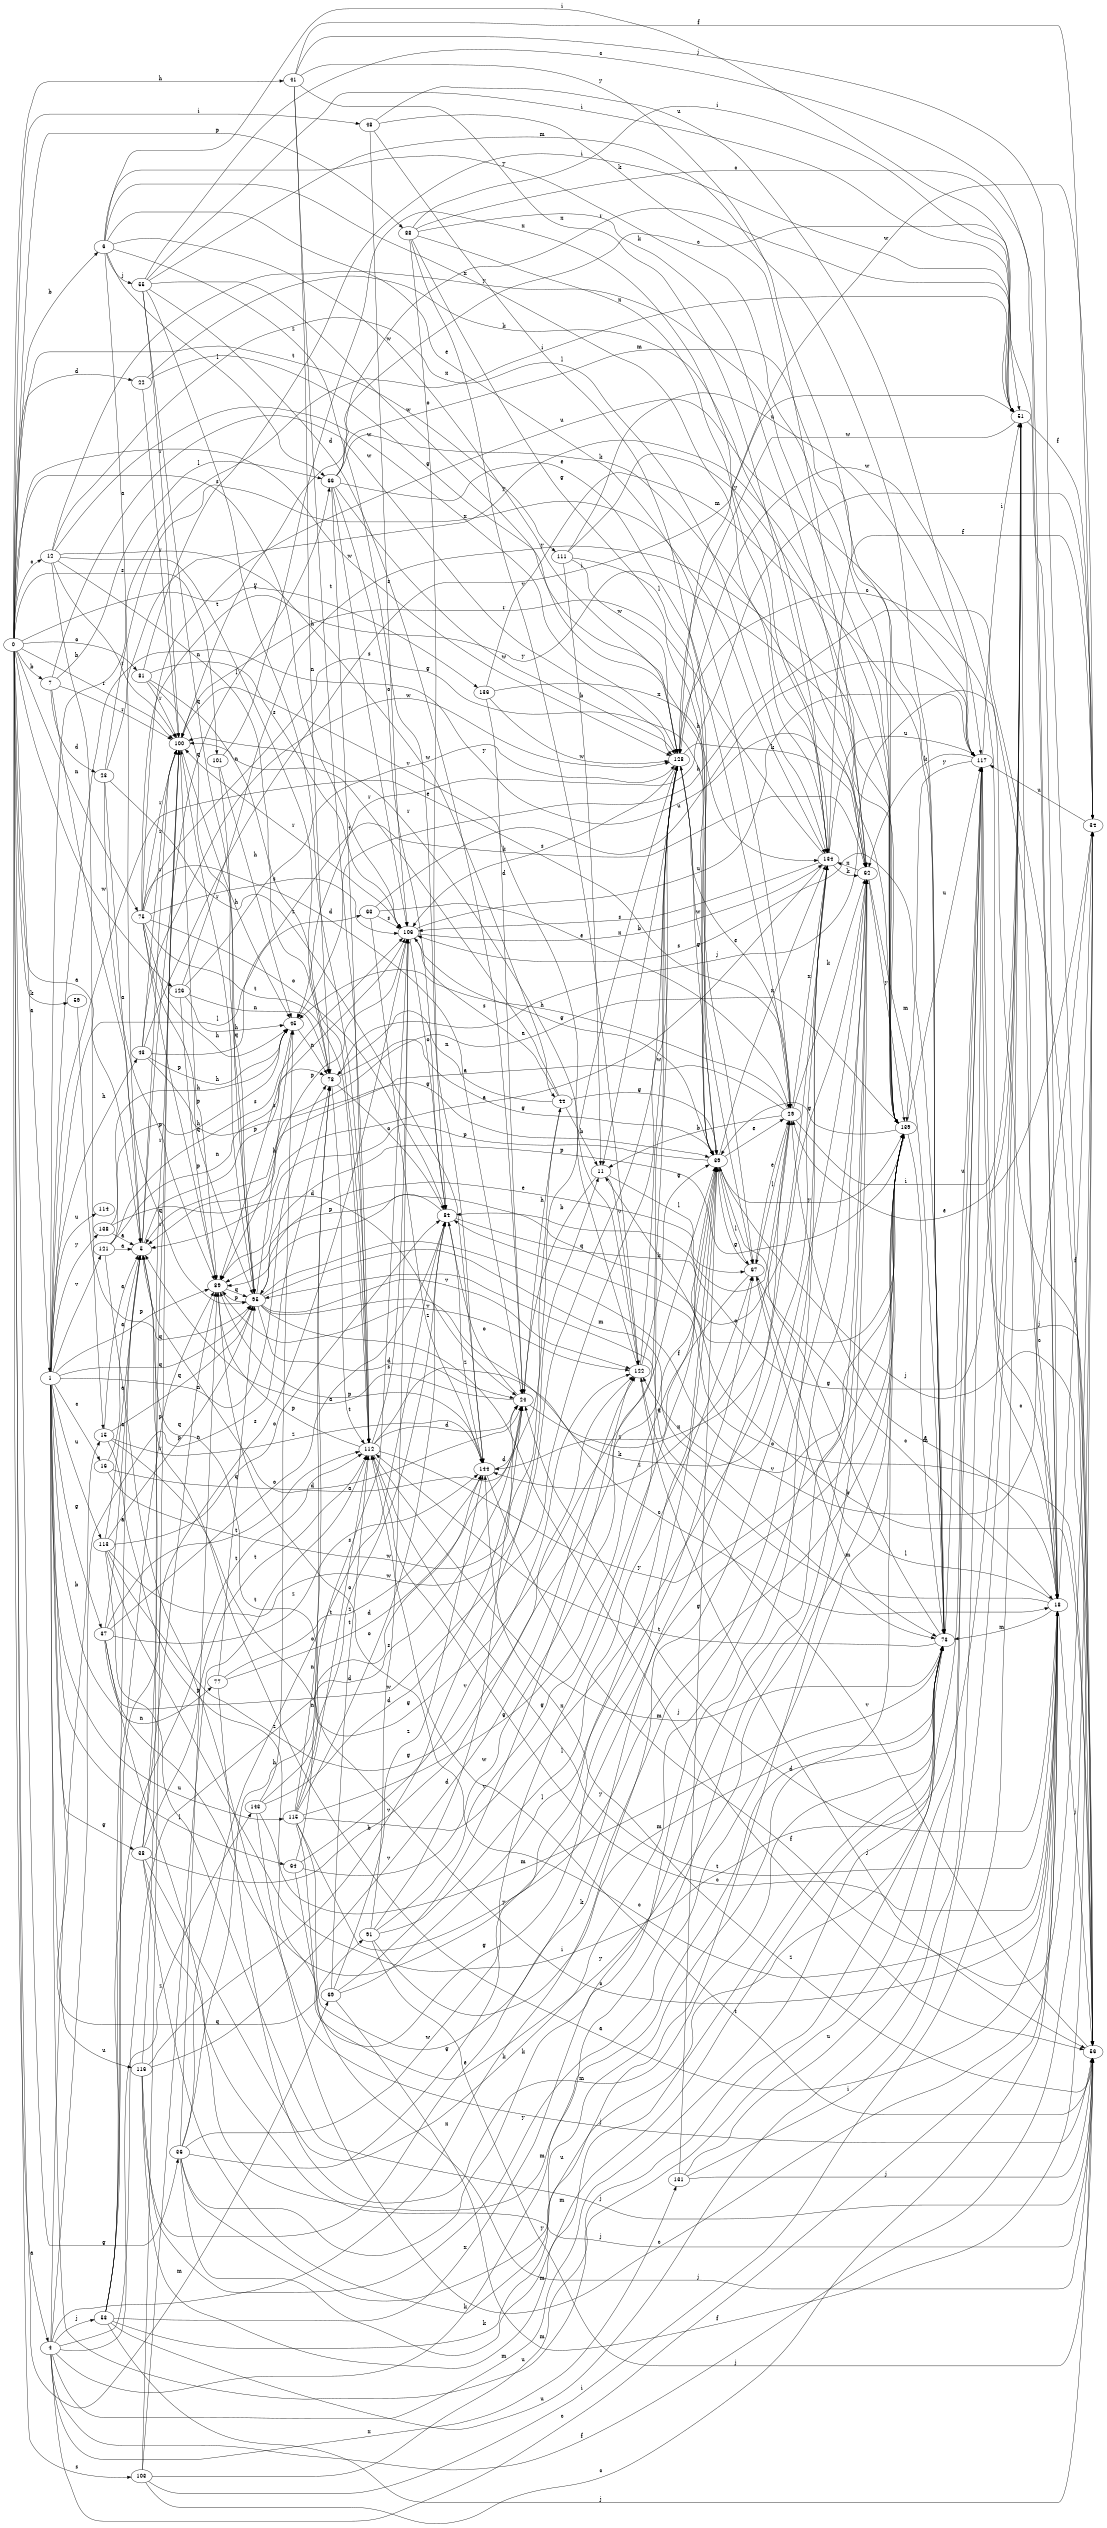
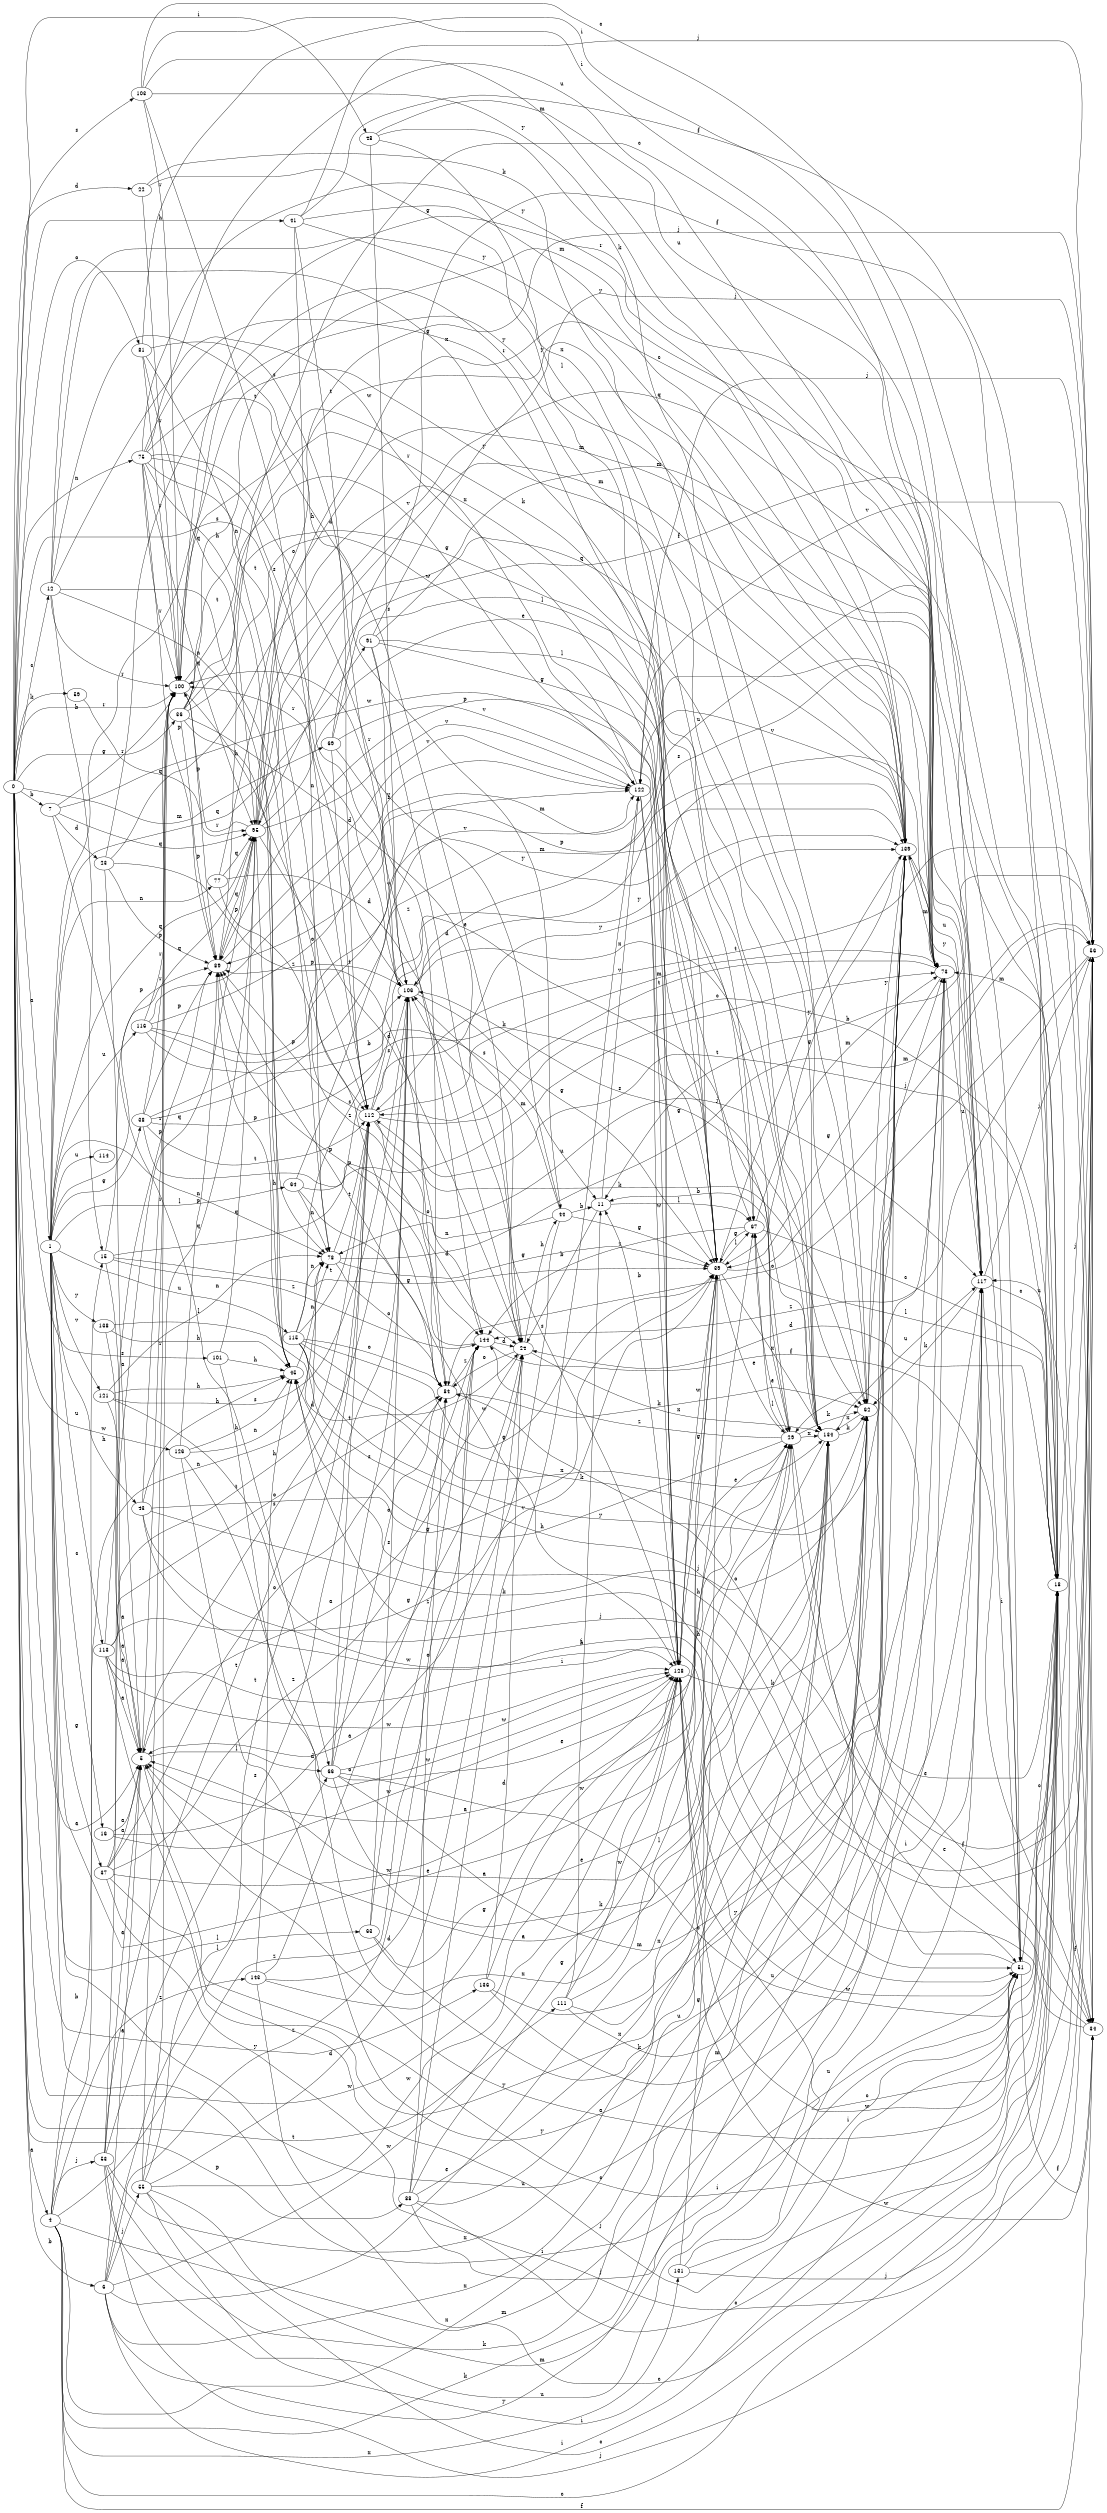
none -> (665, 306)
